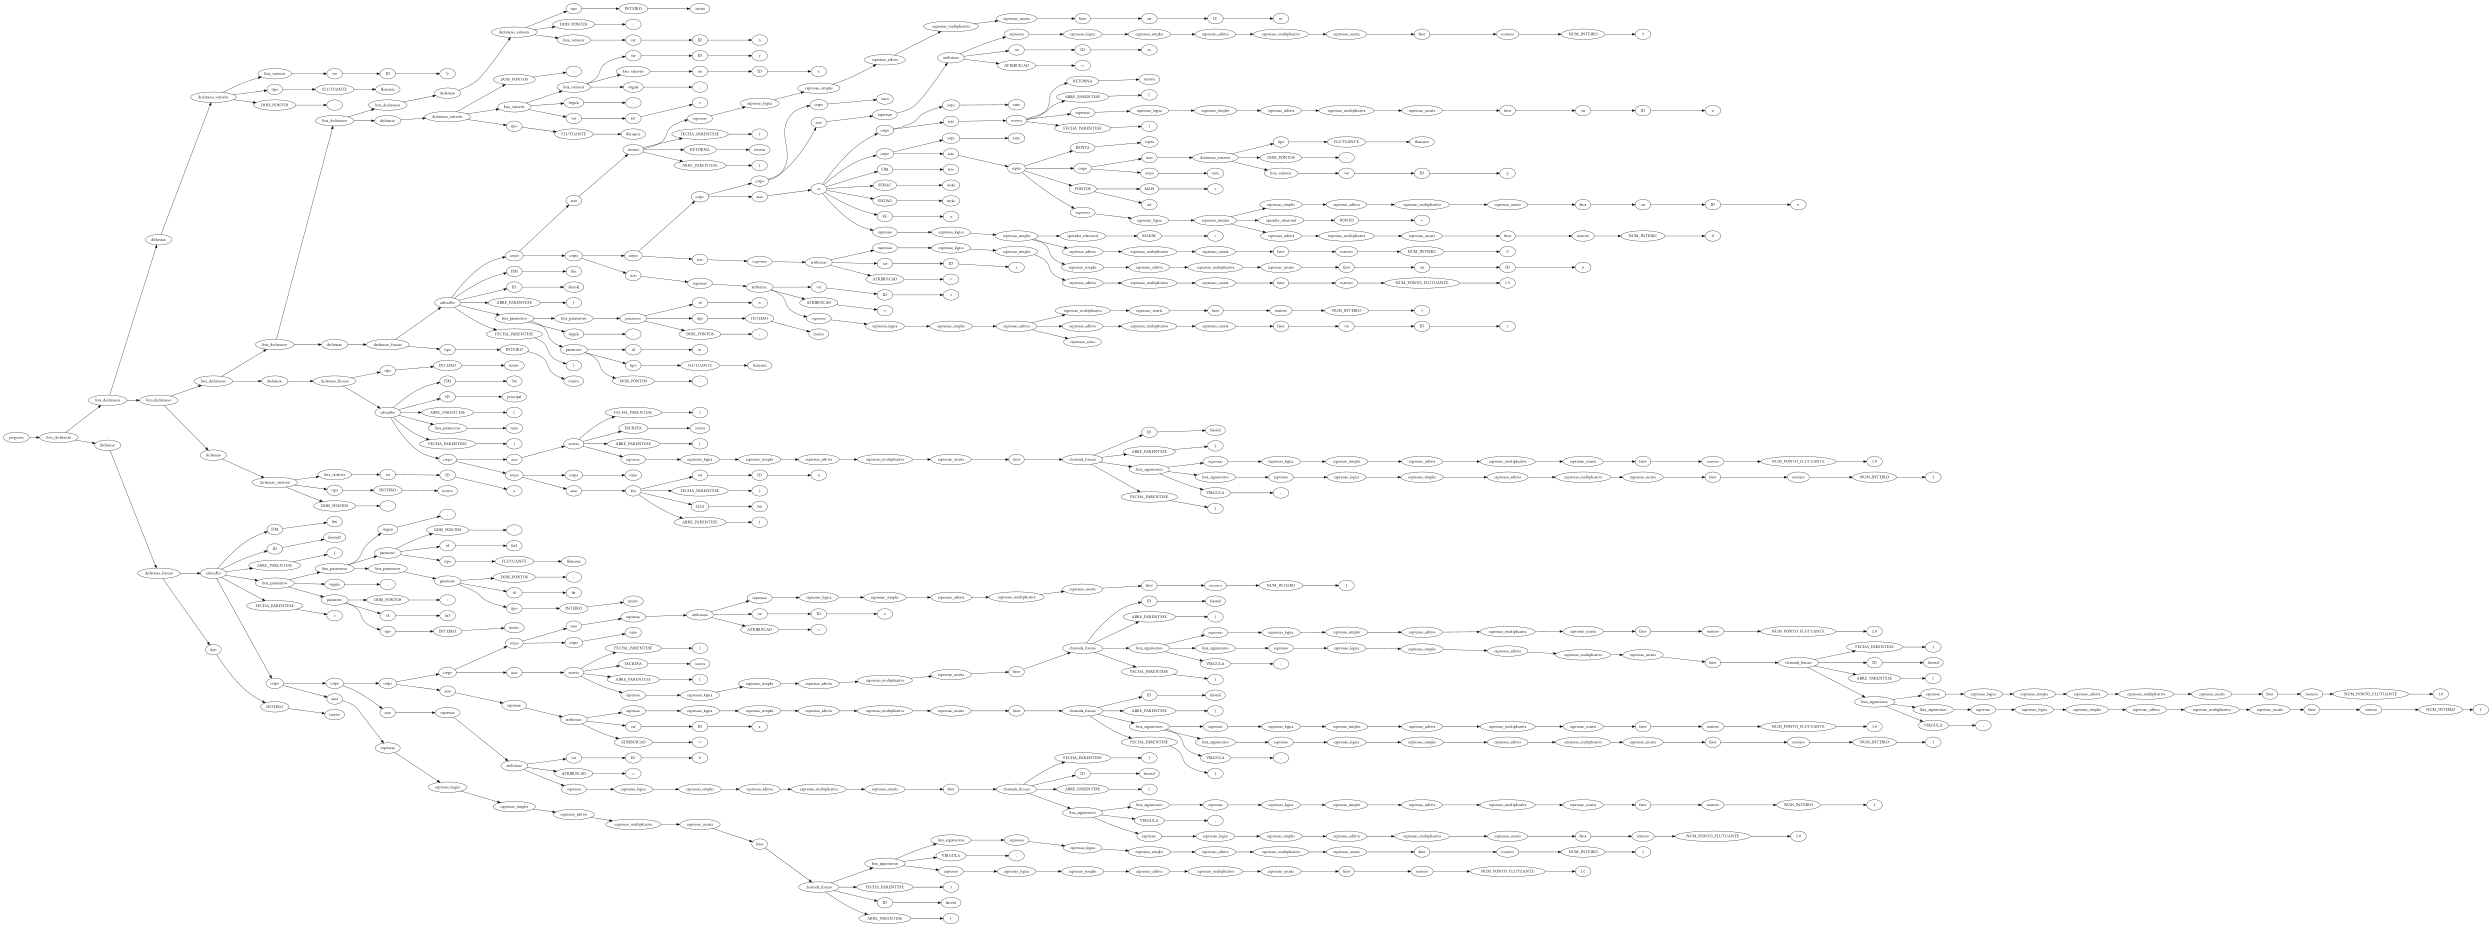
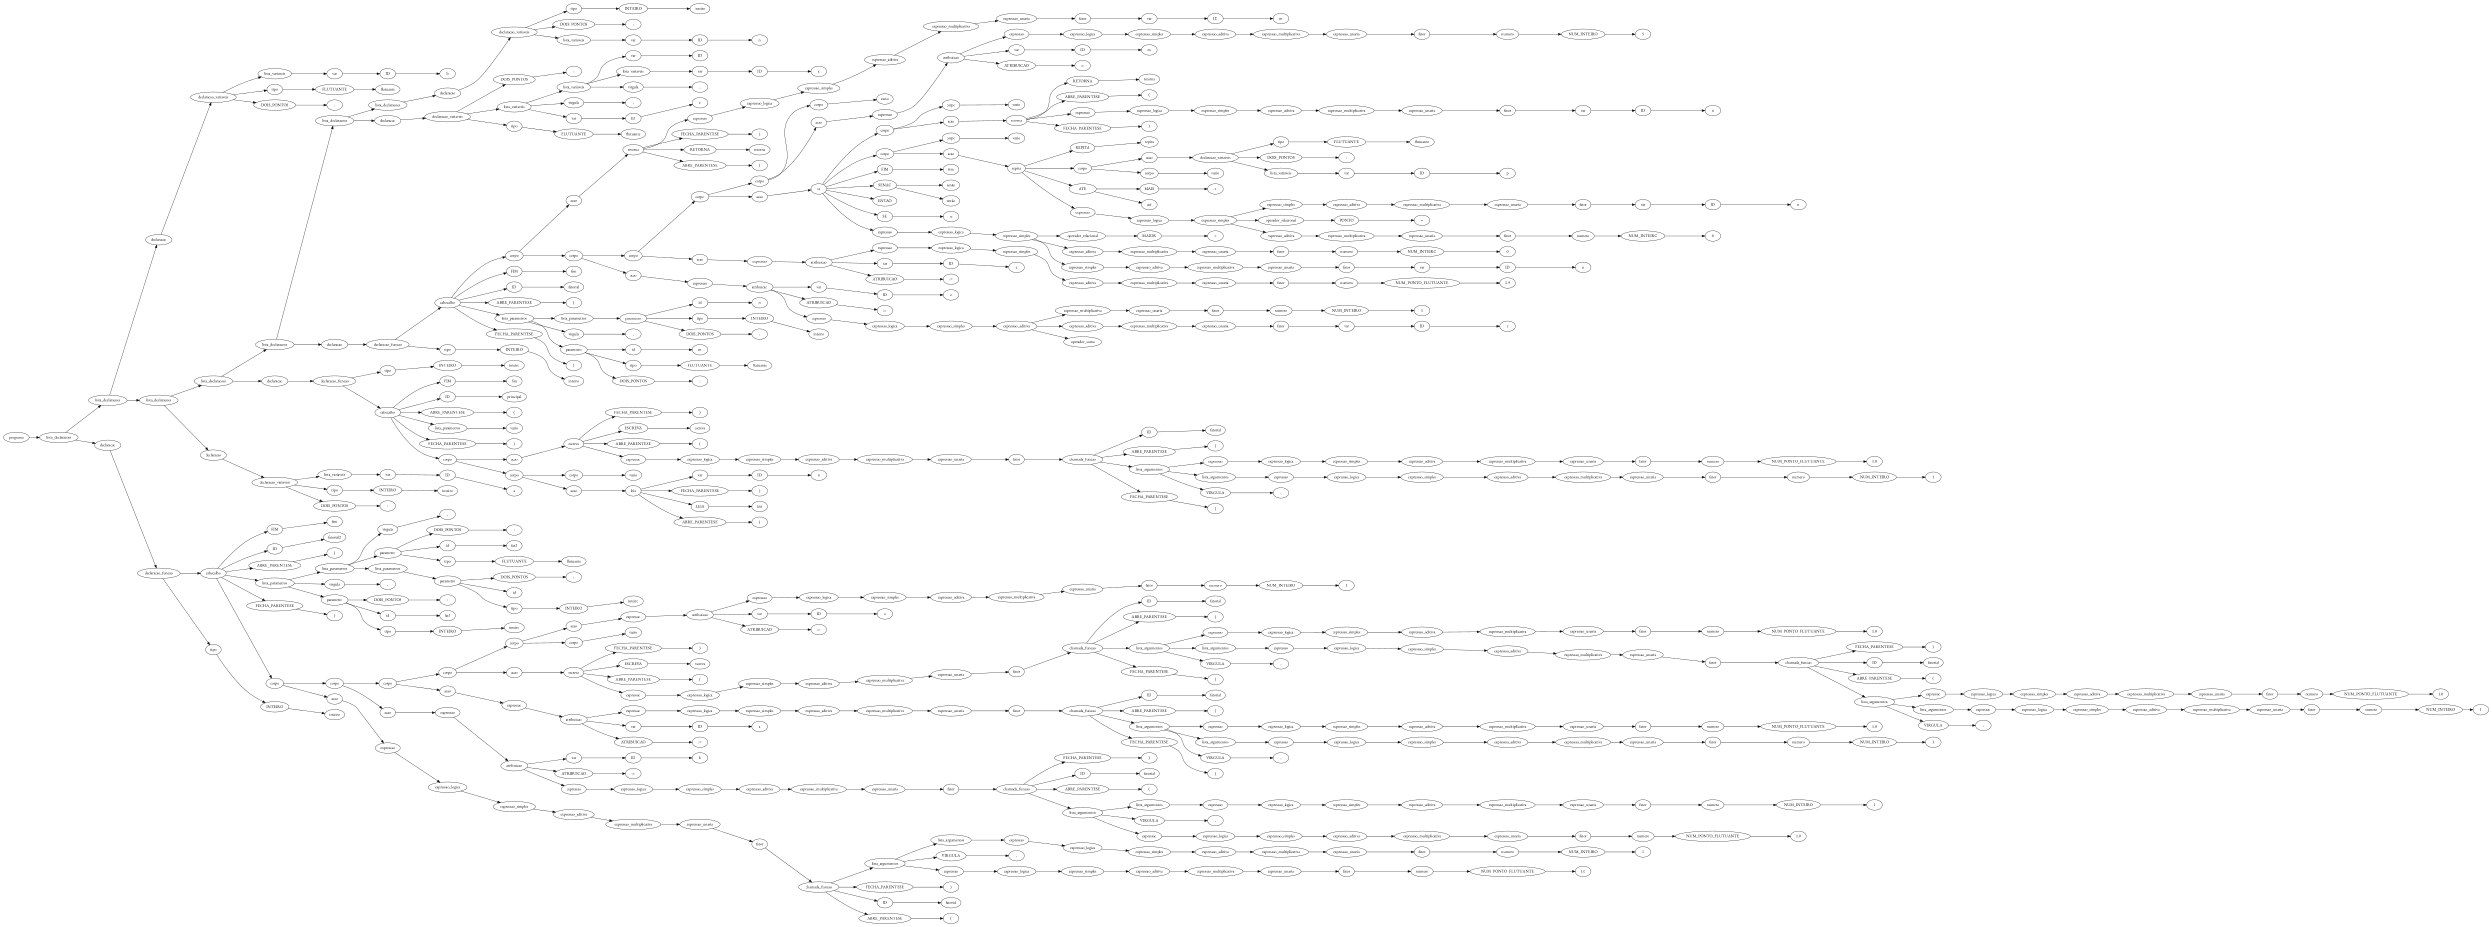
(760, 56) -> none
(1083, 189) -> (1083, 189)
(918, 201) -> (918, 193)
(1083, 342) -> (1083, 342)
(574, 593) -> none
